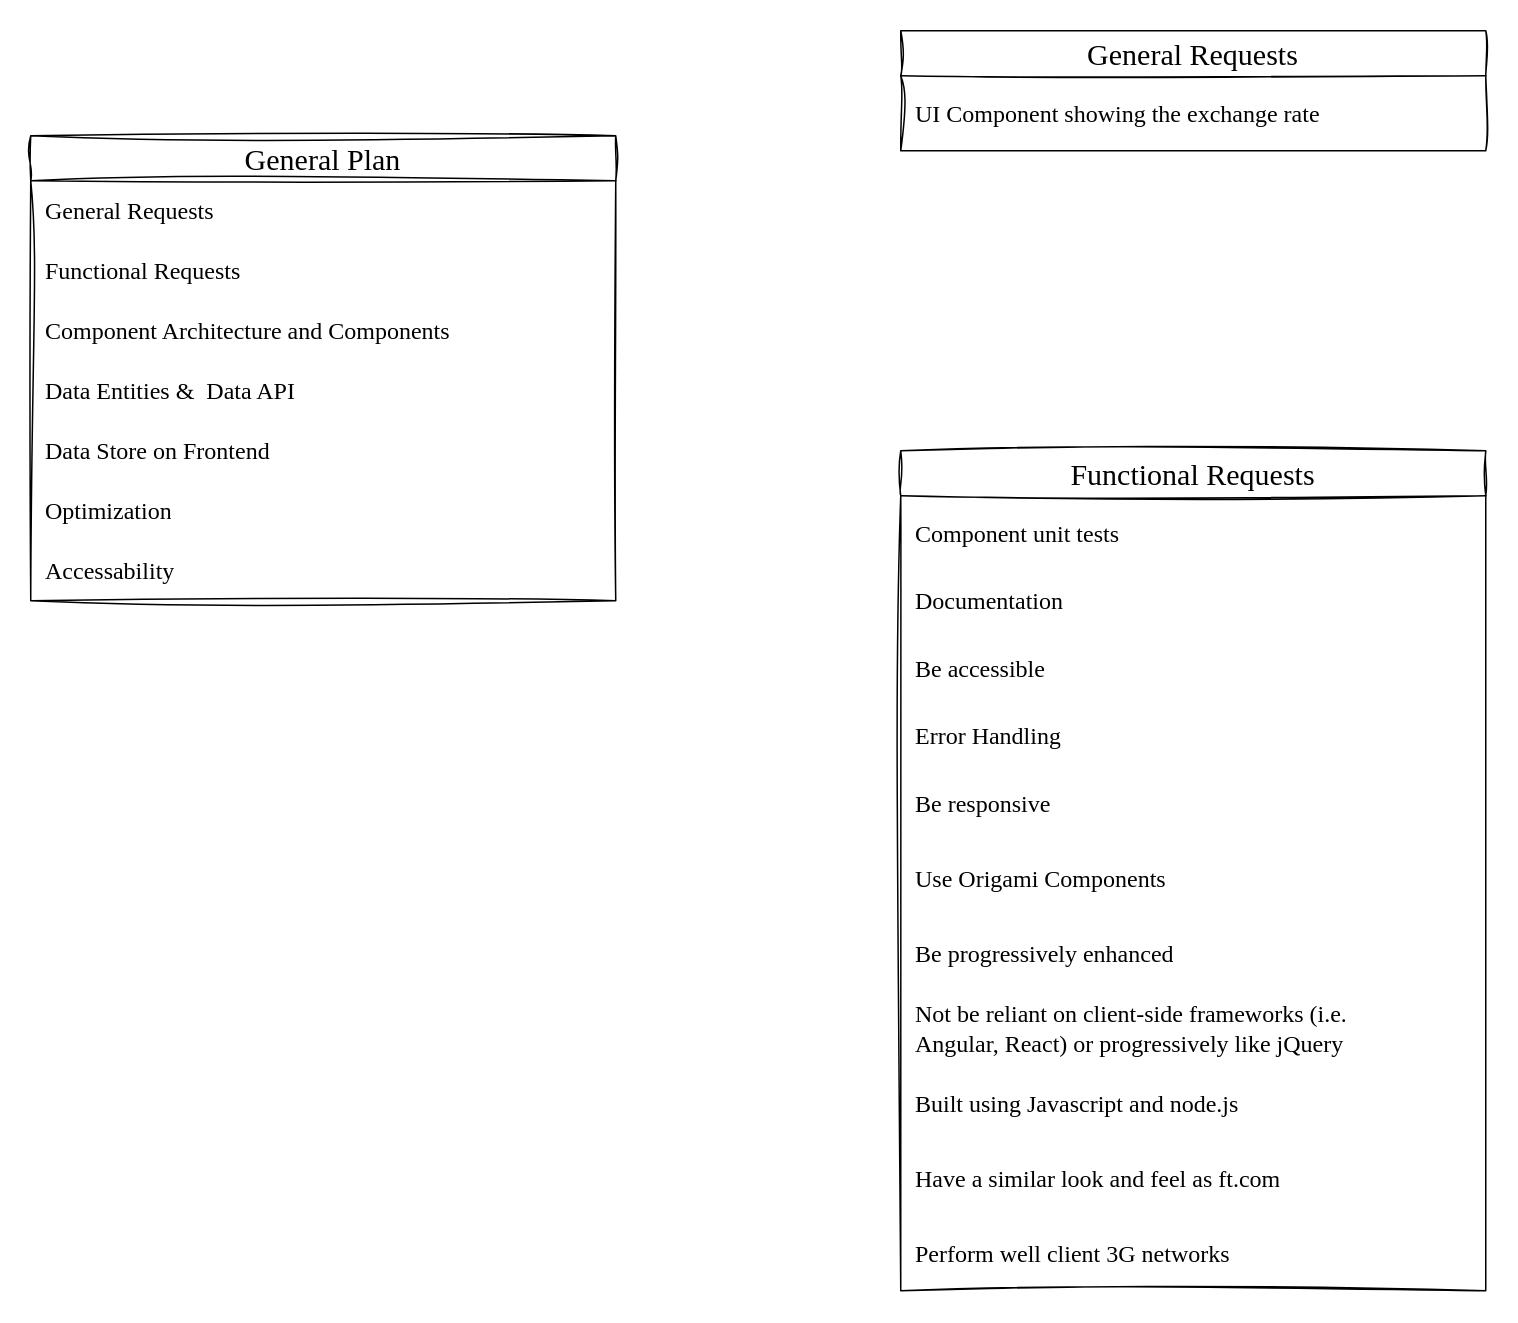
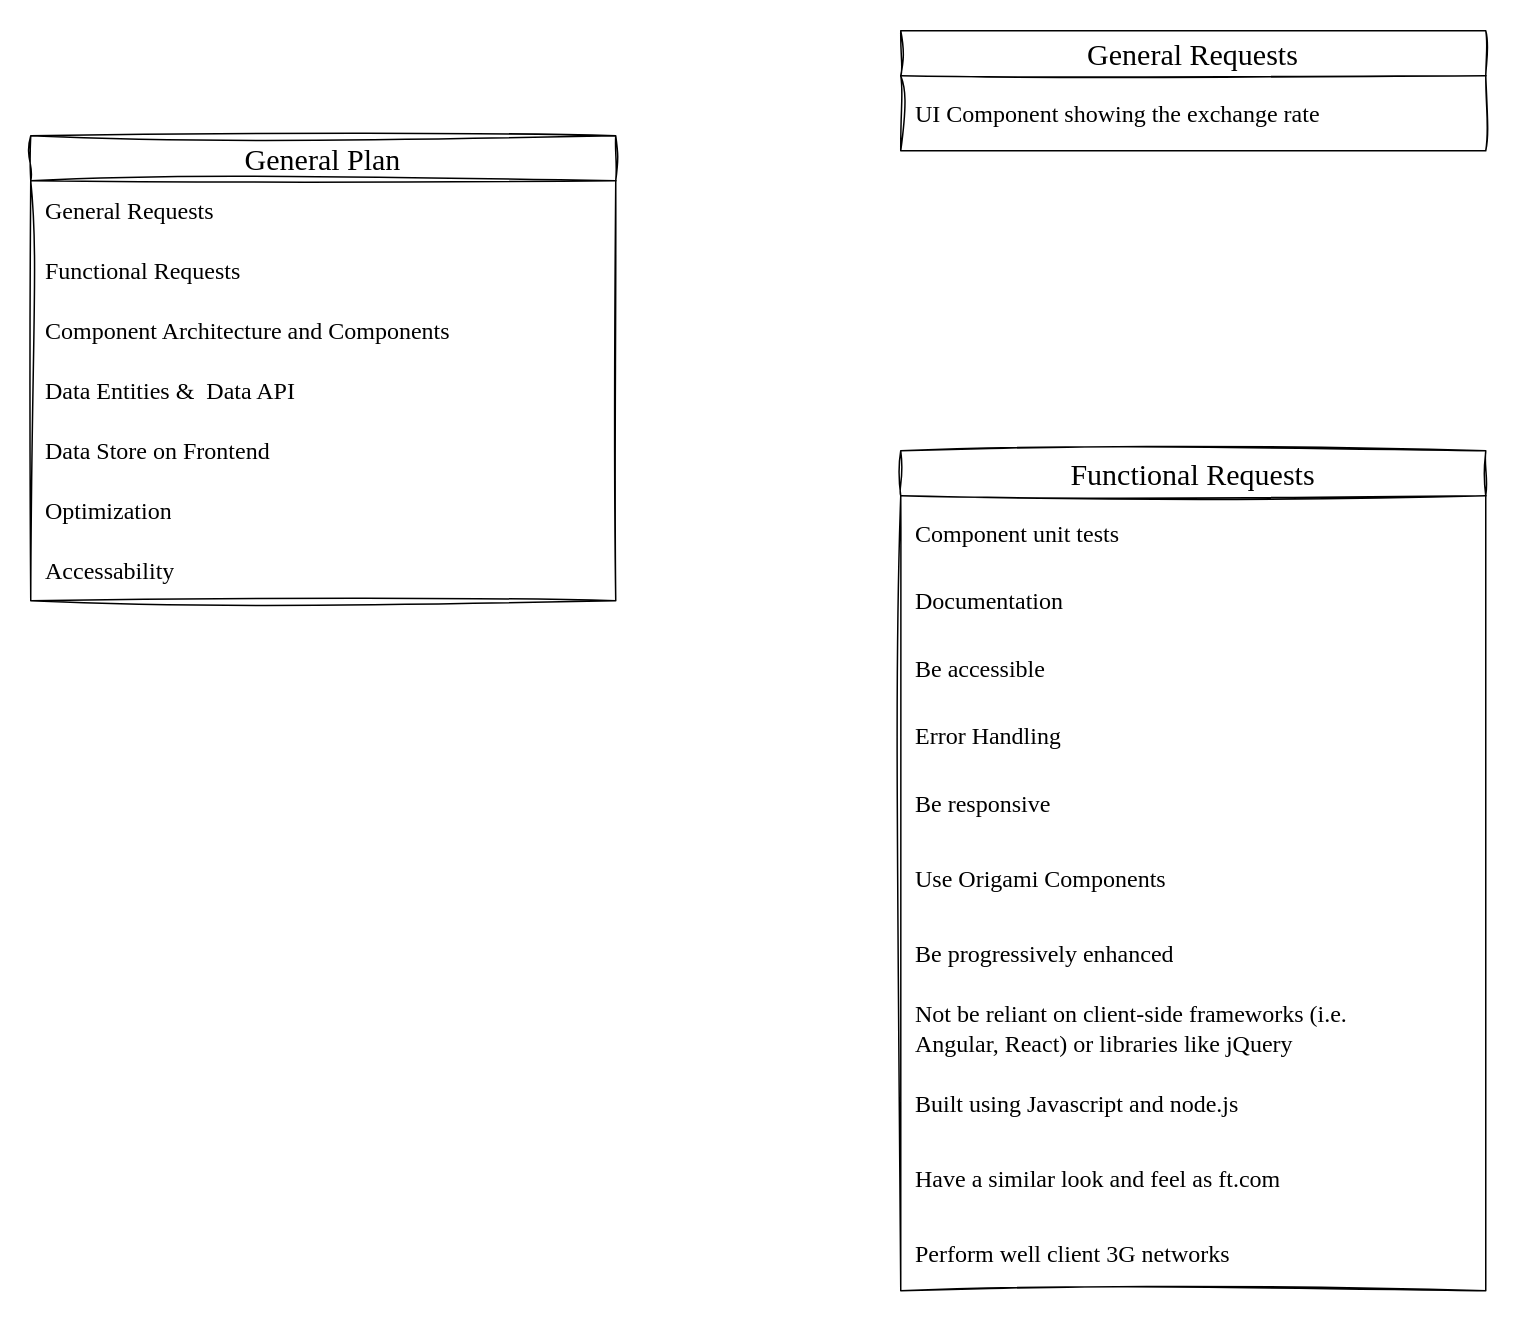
(1175, 1028) -> (1175, 1028)
